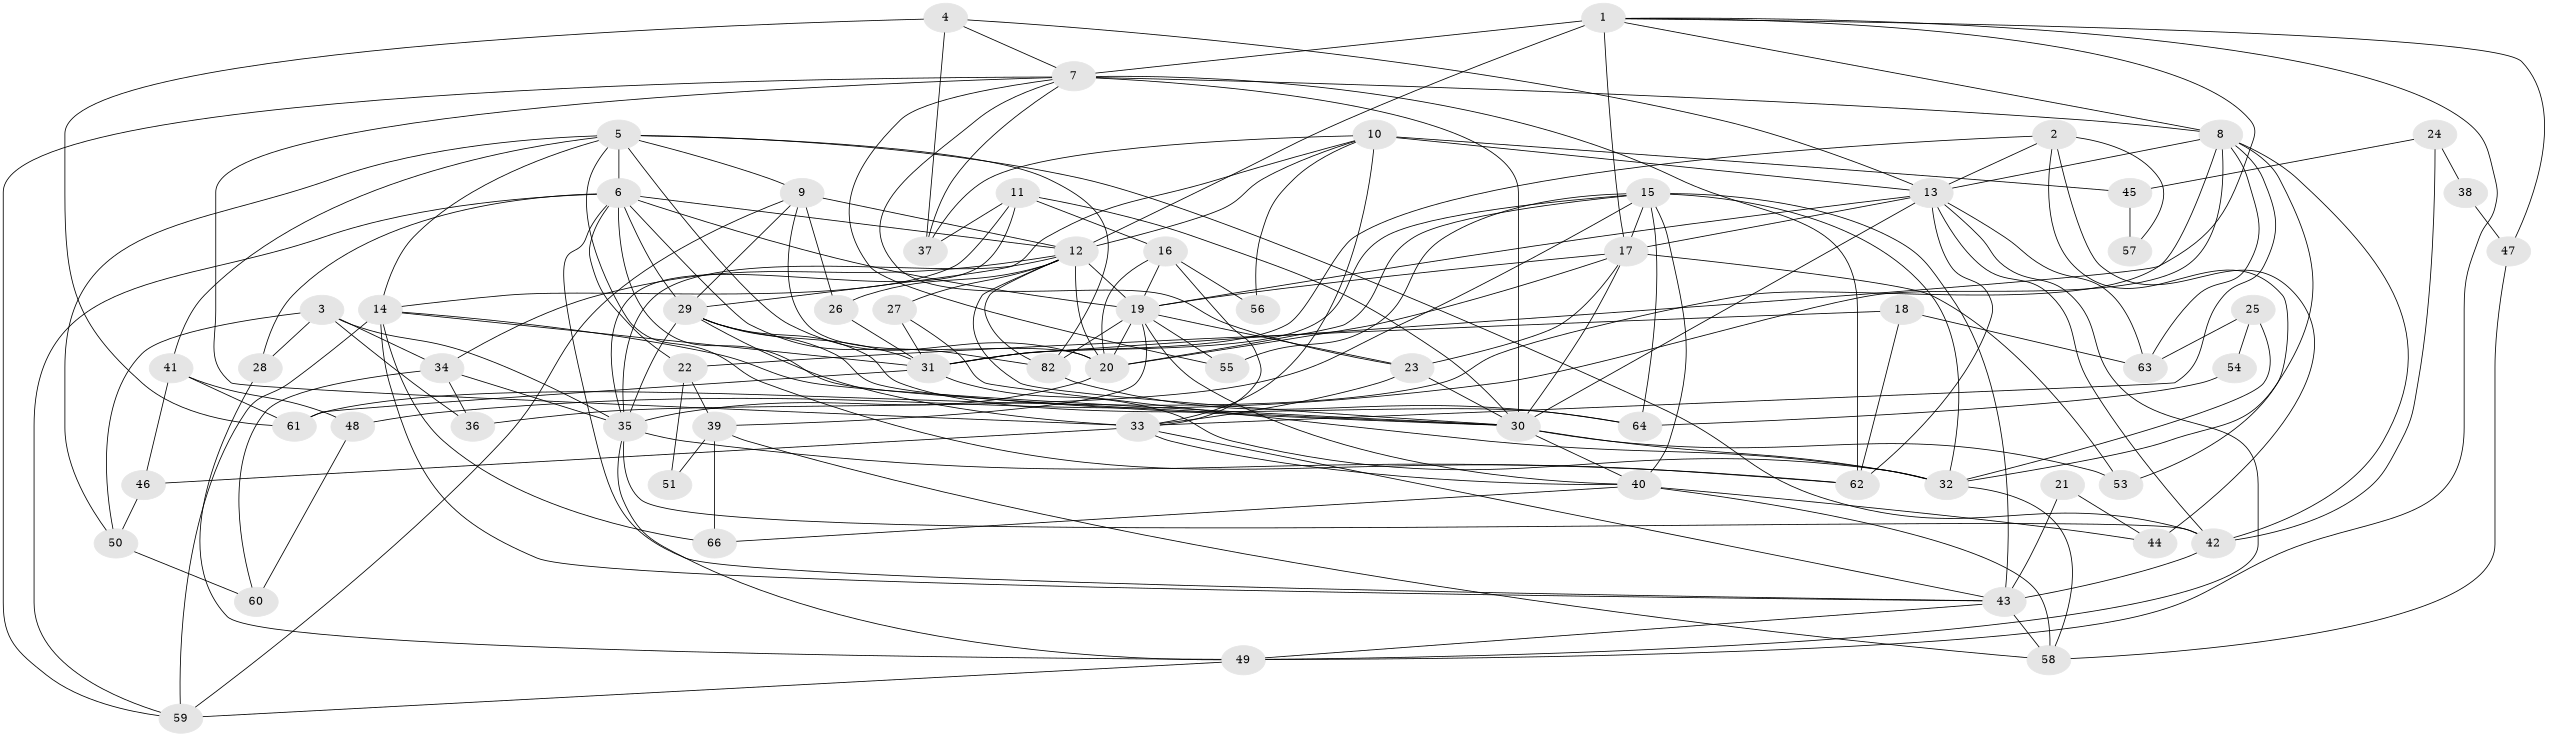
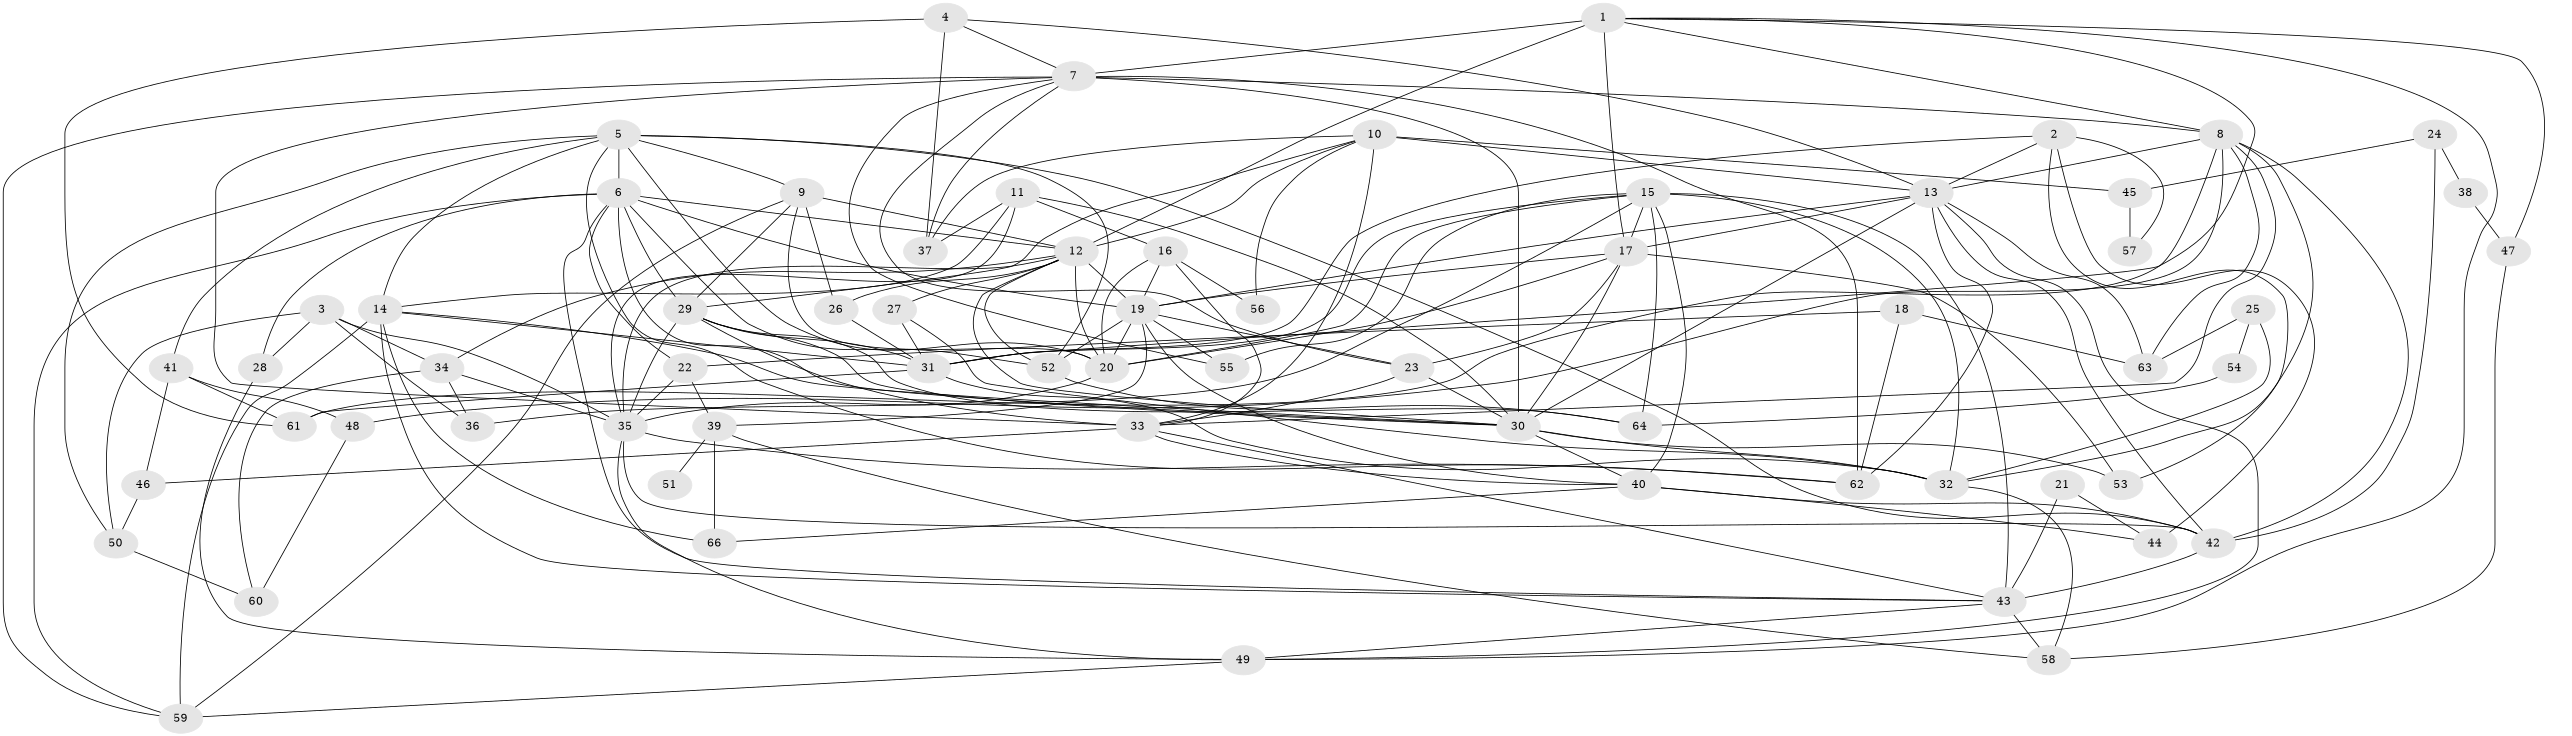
(1049, 368) -> (1049, 368)
(678, 427) -> (655, 397)
(1894, 530) -> (1930, 504)
